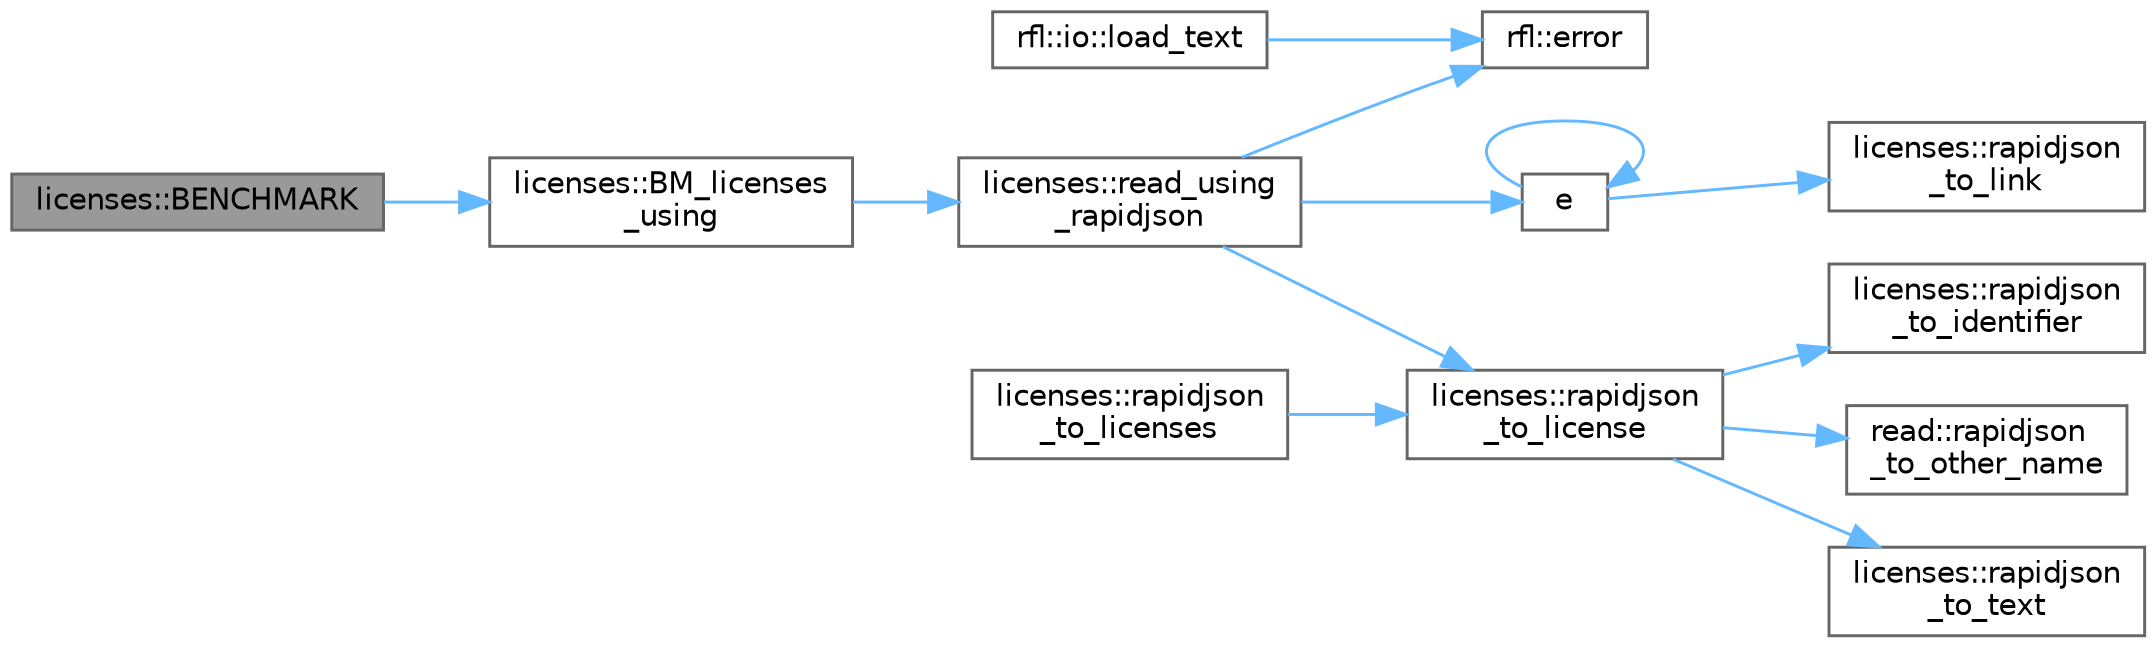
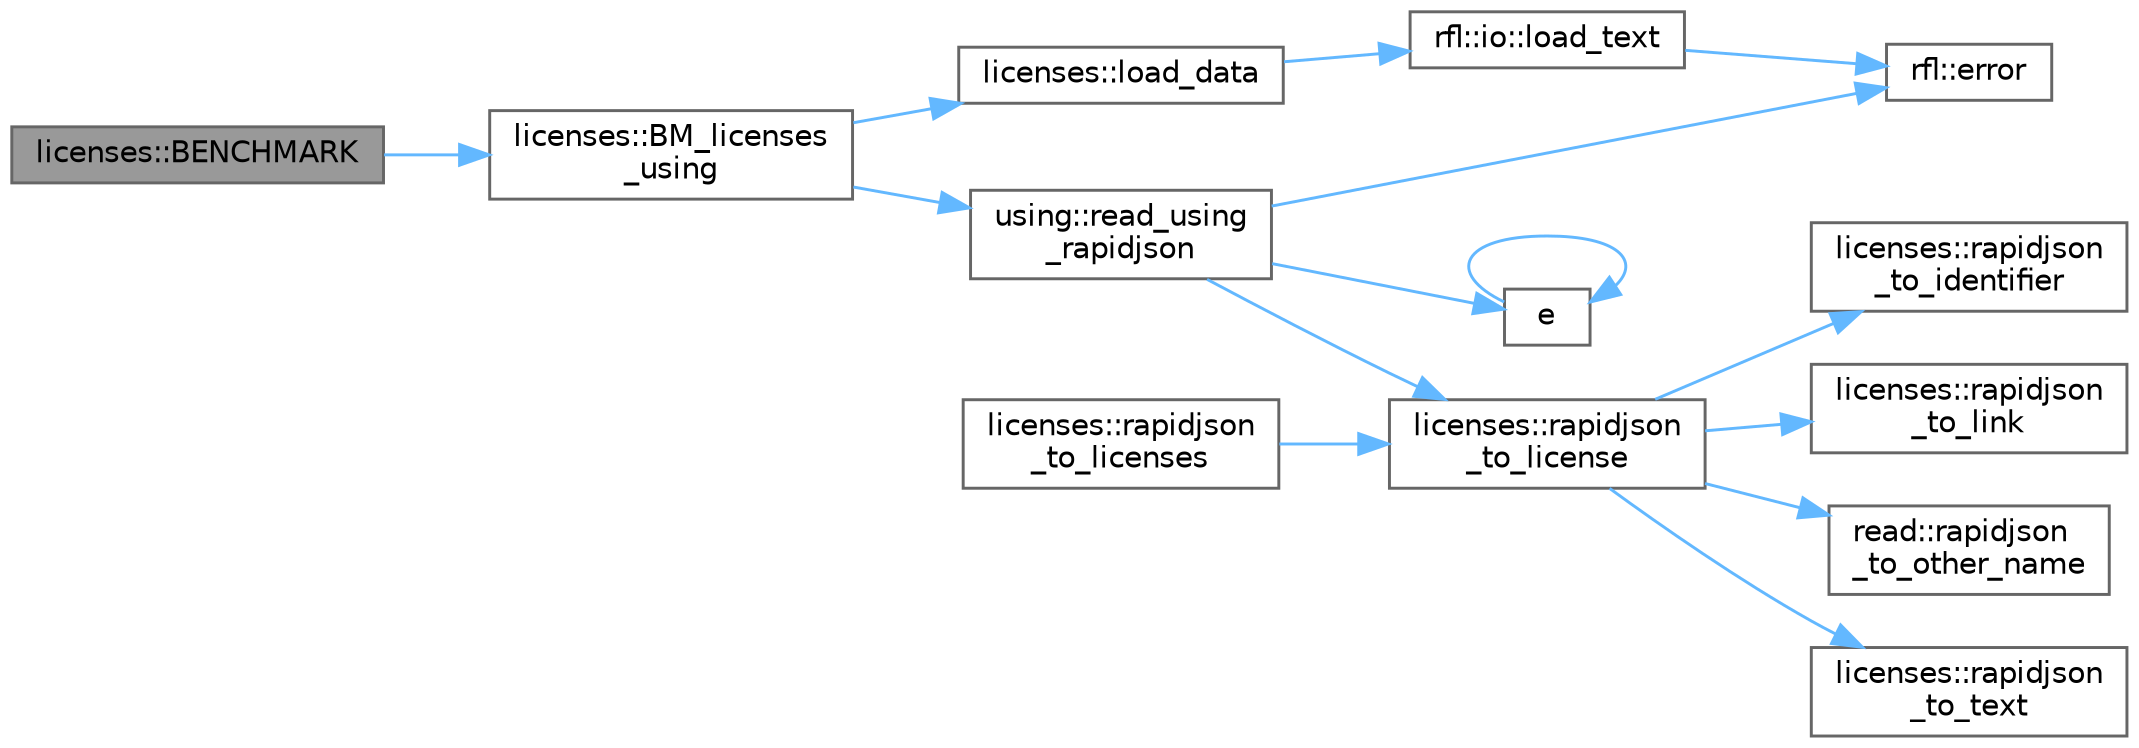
none -> (1121, 75)
(1703, 191) -> (1743, 428)
(1130, 202) -> (1121, 235)
